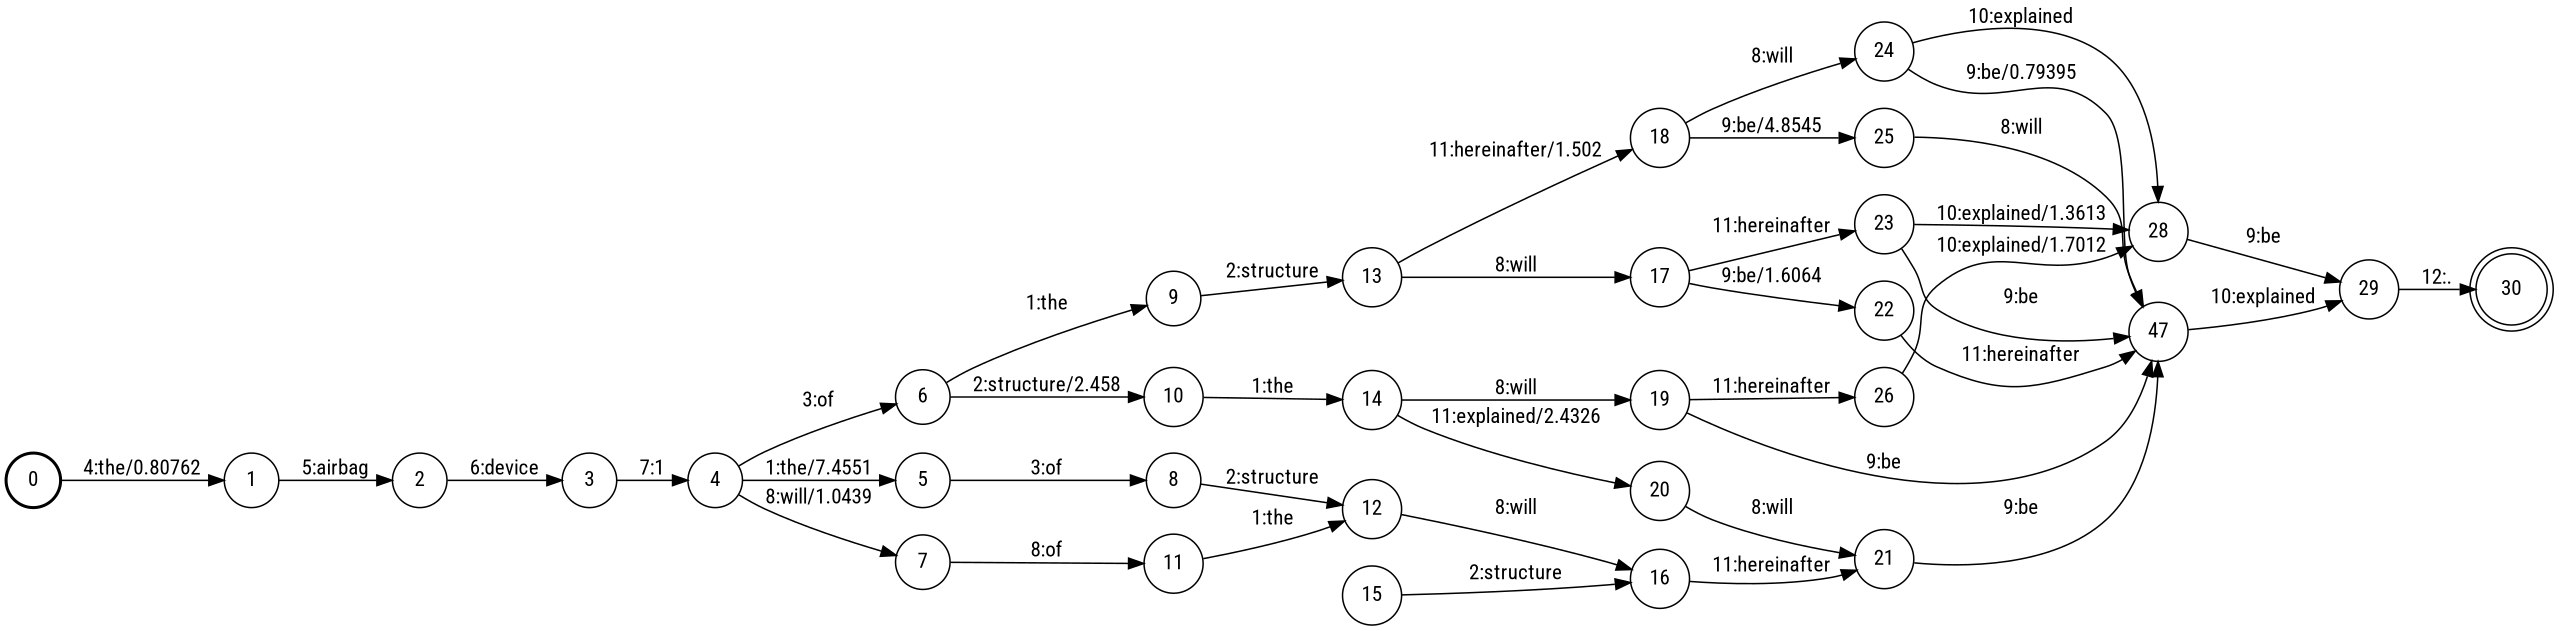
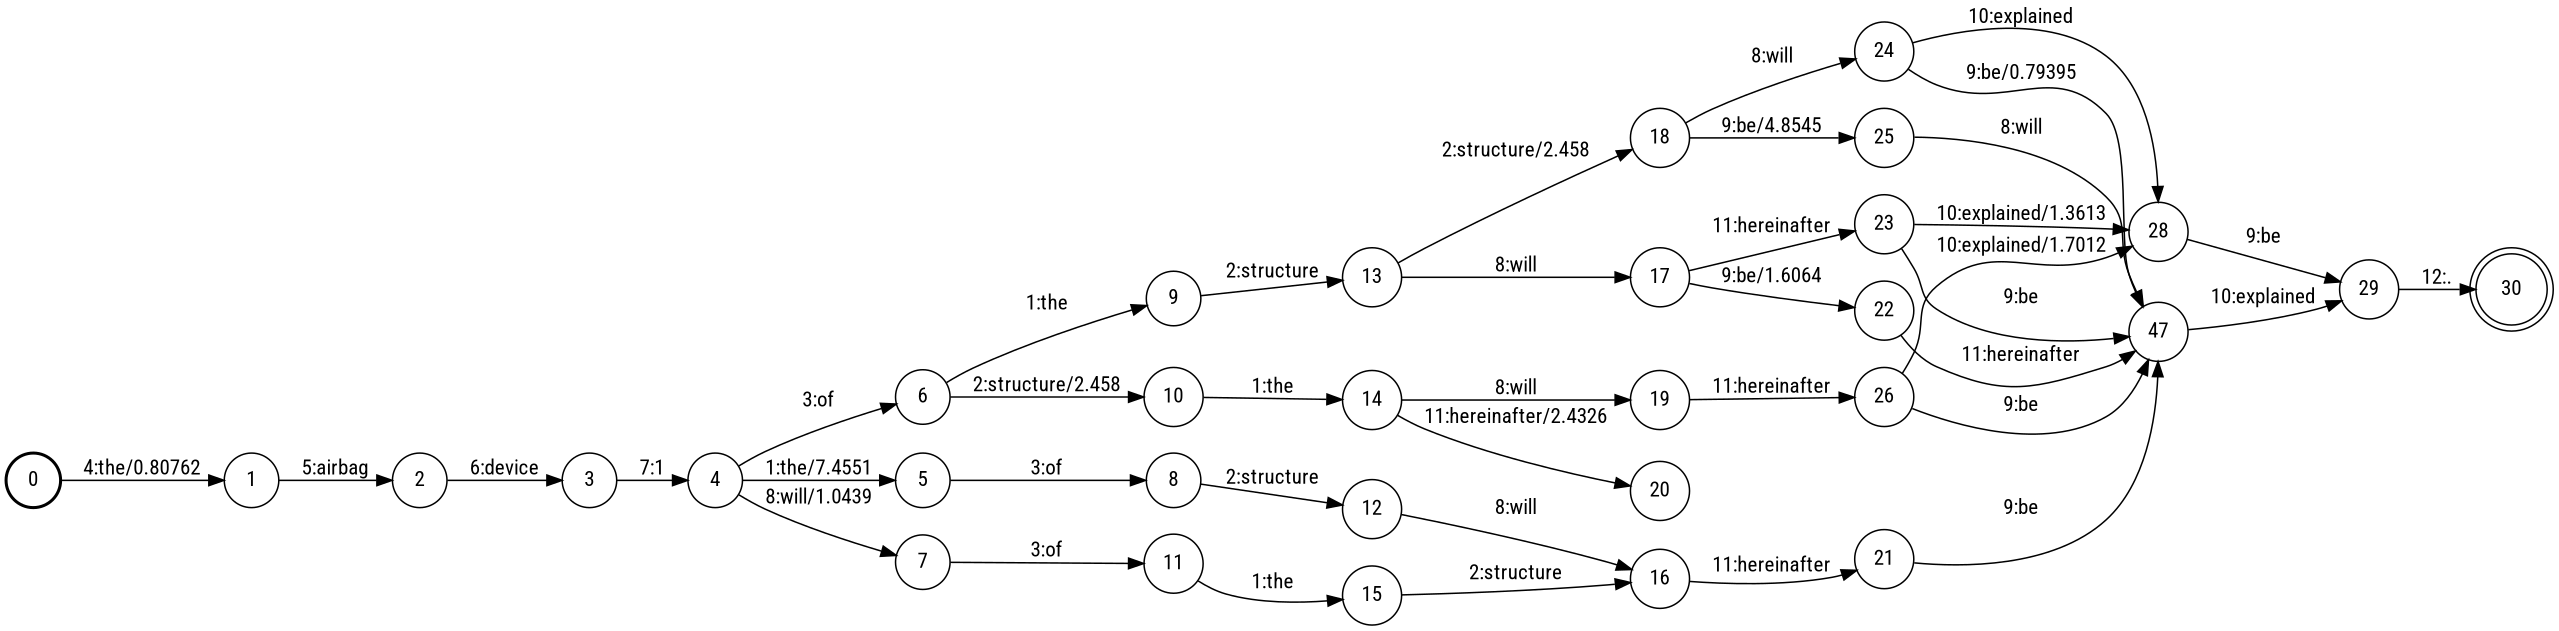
(1516, 151) -> (1516, 151)
(1516, 417) -> (1516, 417)
(1934, 483) -> (2037, 434)
(1761, 536) -> none
(1267, 545) -> (1261, 600)
(1047, 551) -> (1047, 551)
